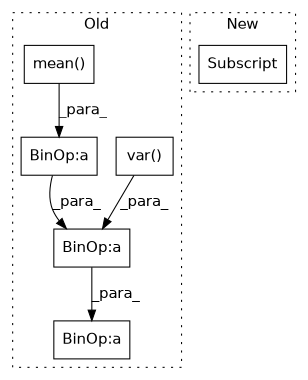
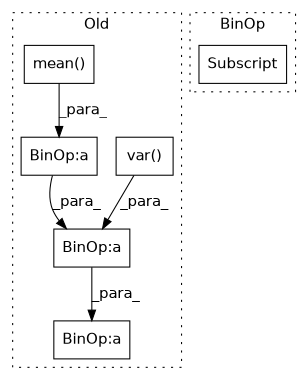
(243, 25) -> (243, 25)
